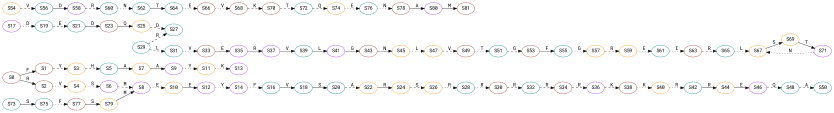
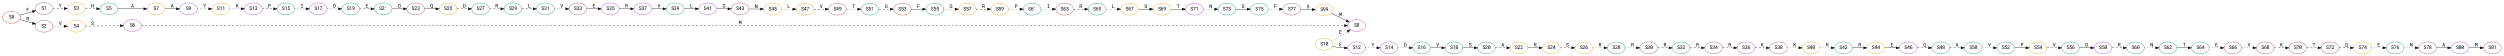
none -> (286, 9)
(304, 9) -> (2330, 48)
(156, 39) -> (495, 9)
none -> (2006, 48)
(644, 49) -> (1016, 7)
(792, 54) -> (1209, 9)
(255, 85) -> (1405, 45)
(91, 87) -> (103, 26)
(156, 88) -> (1340, 36)
(109, 104) -> (1324, 10)
